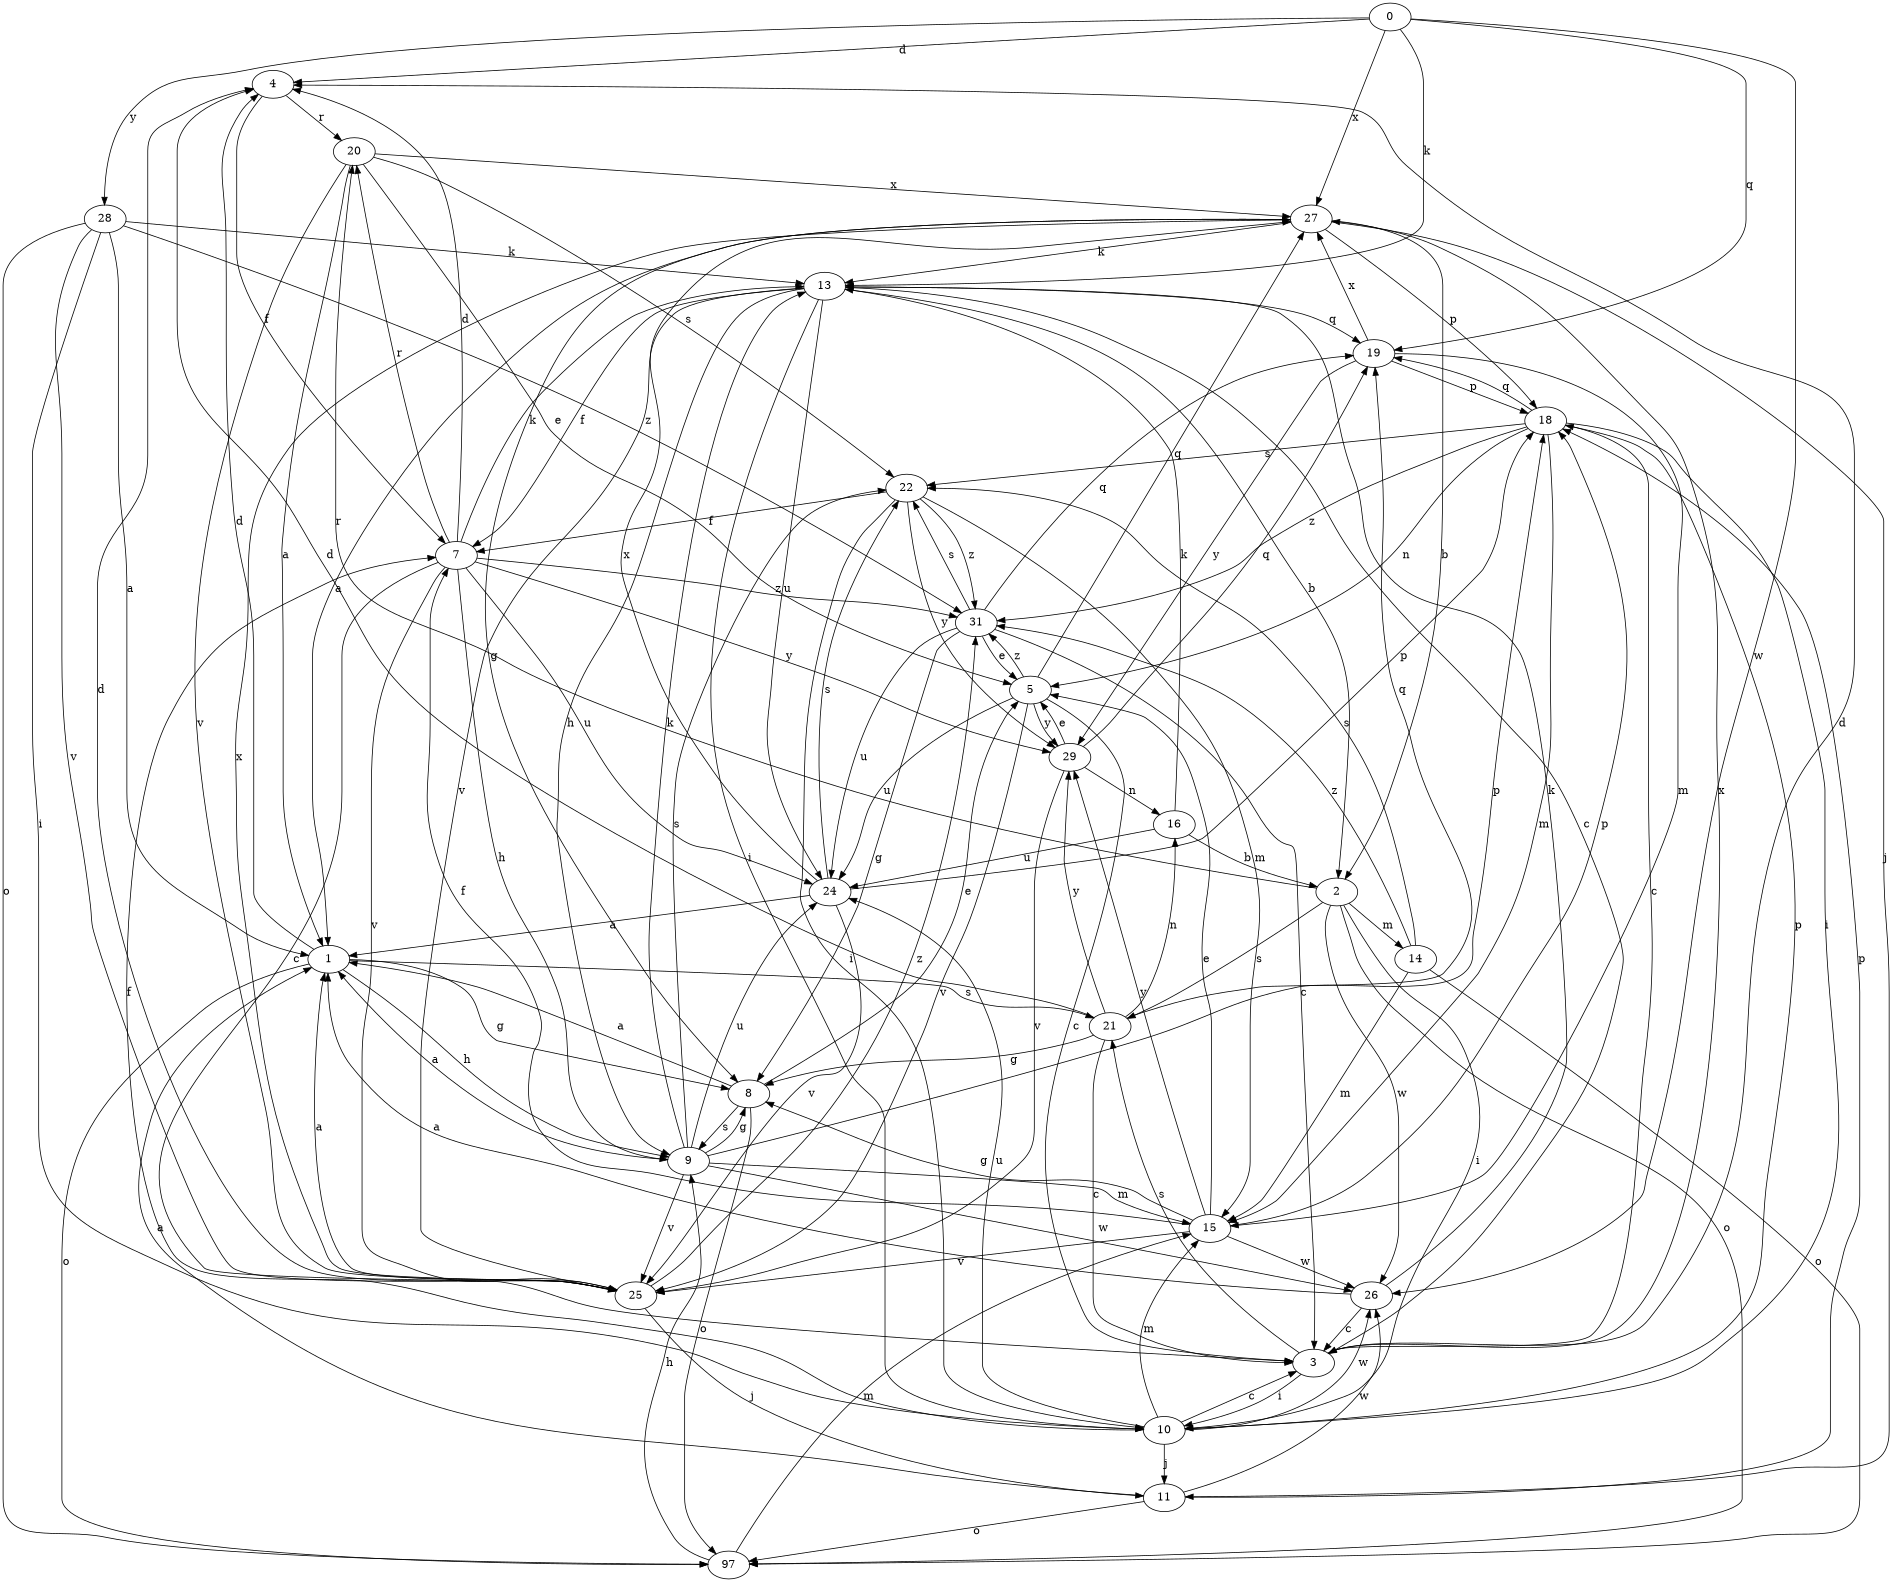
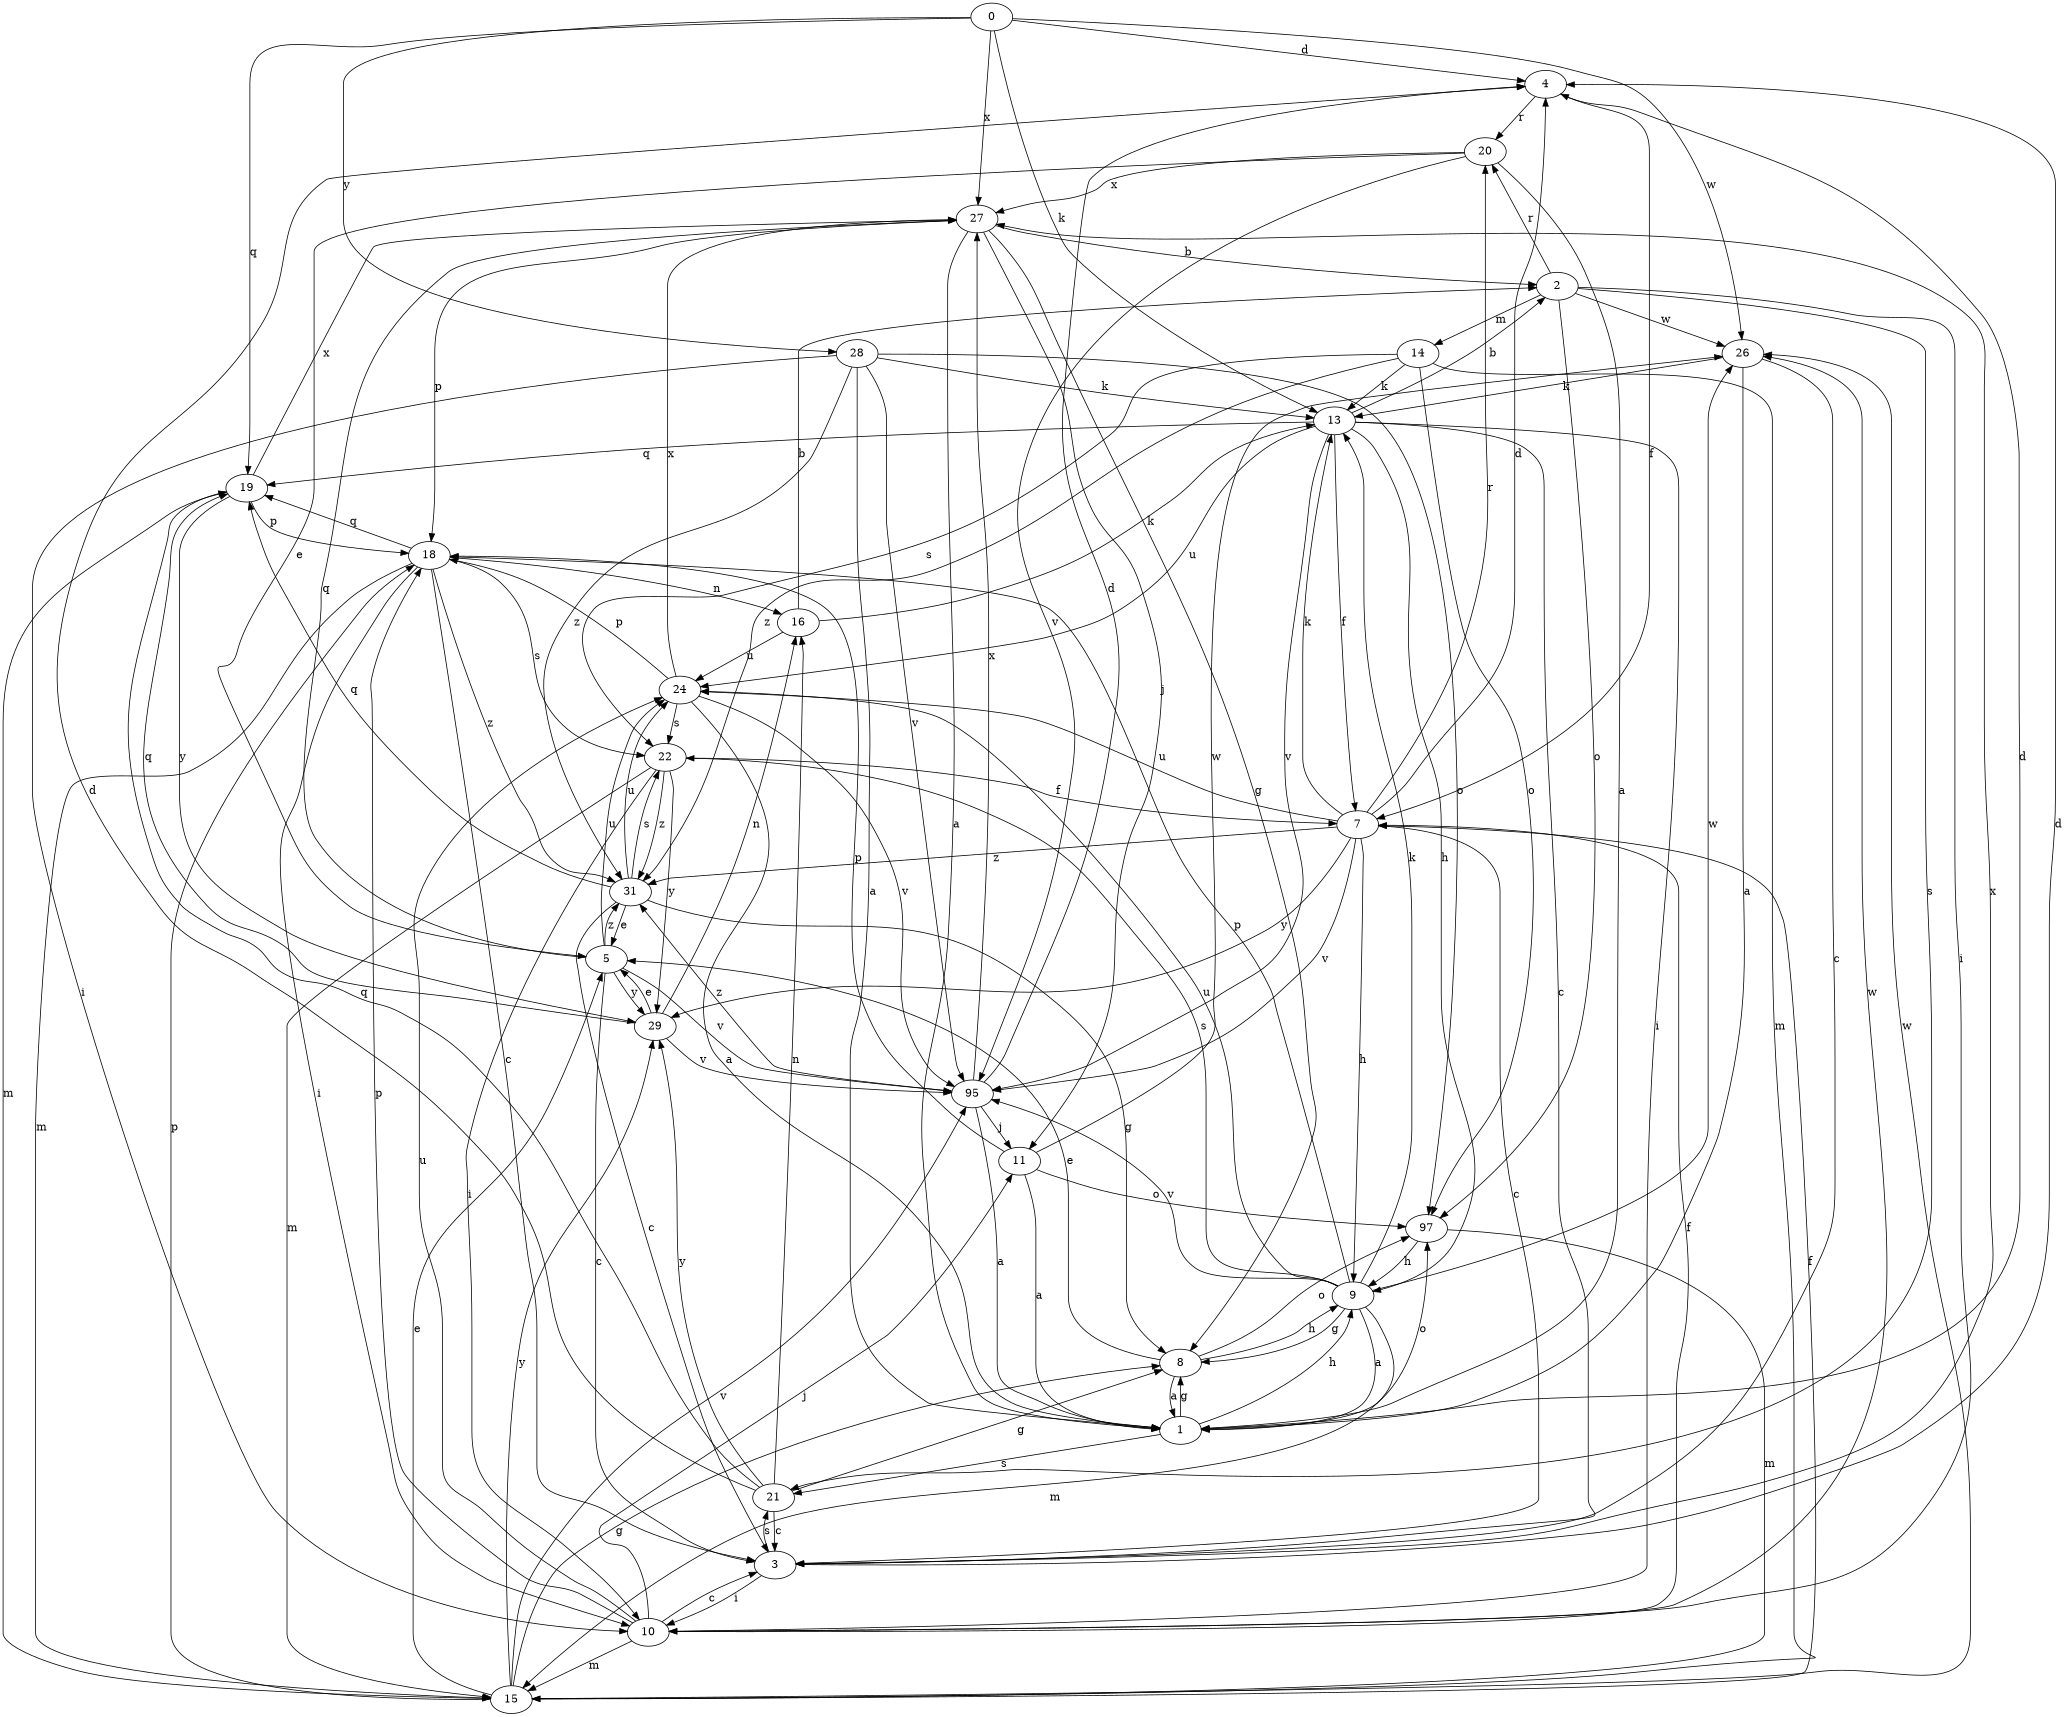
(1072, 252) -> (1379, 385)
(641, 296) -> none
(1321, 605) -> (614, 576)
(726, 1128) -> (1312, 1329)
(636, 1296) -> (972, 1094)
